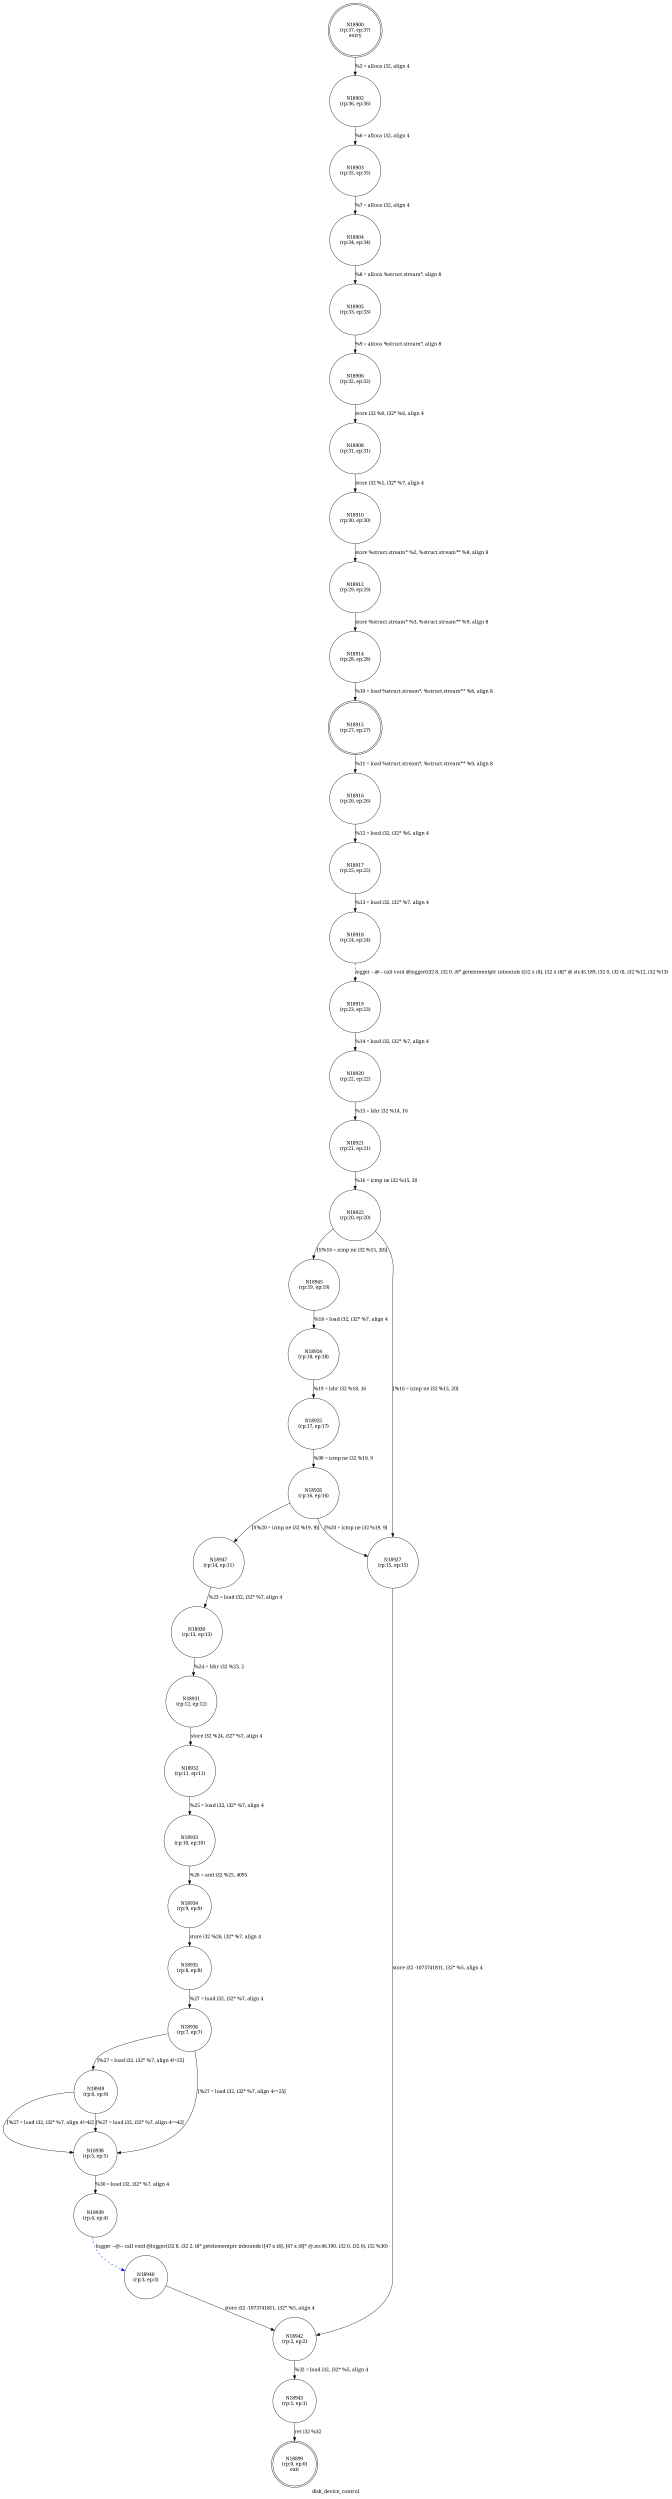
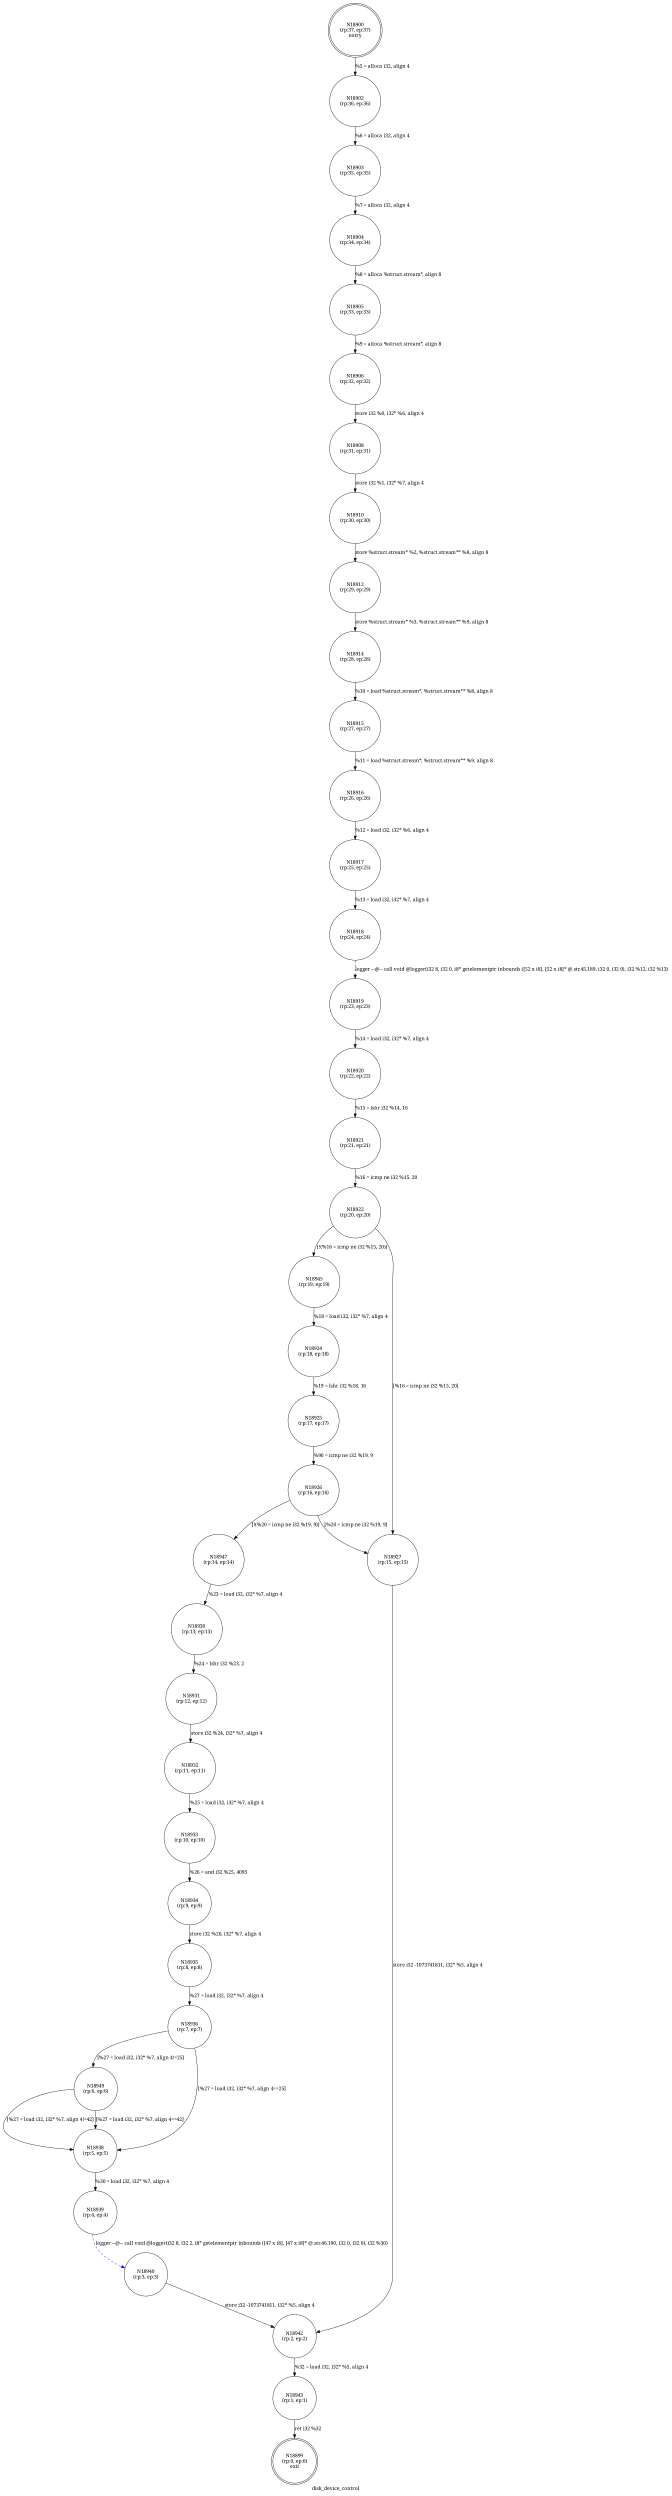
(355, 728) -> (355, 726)
(219, 1563) -> (219, 1560)
